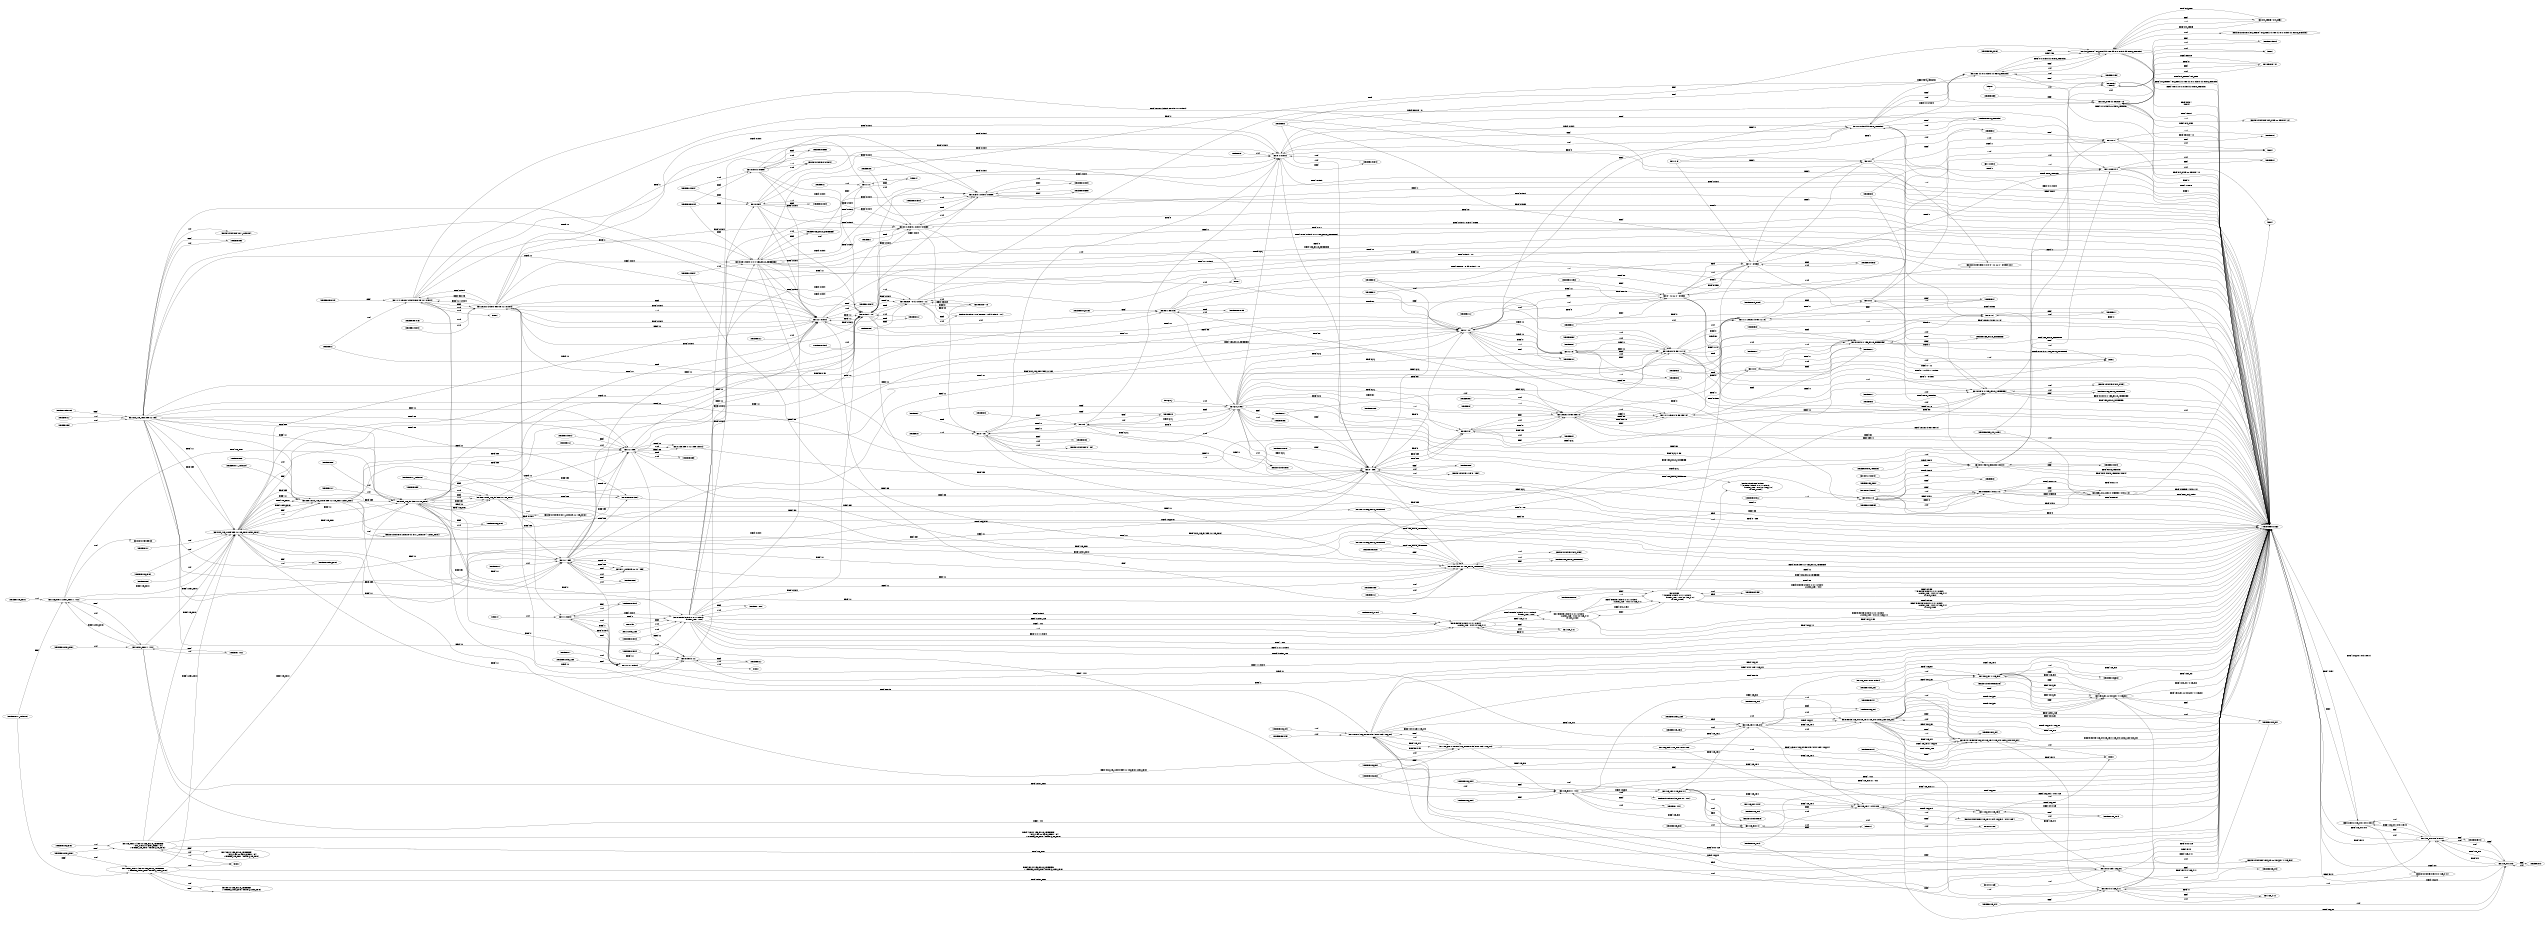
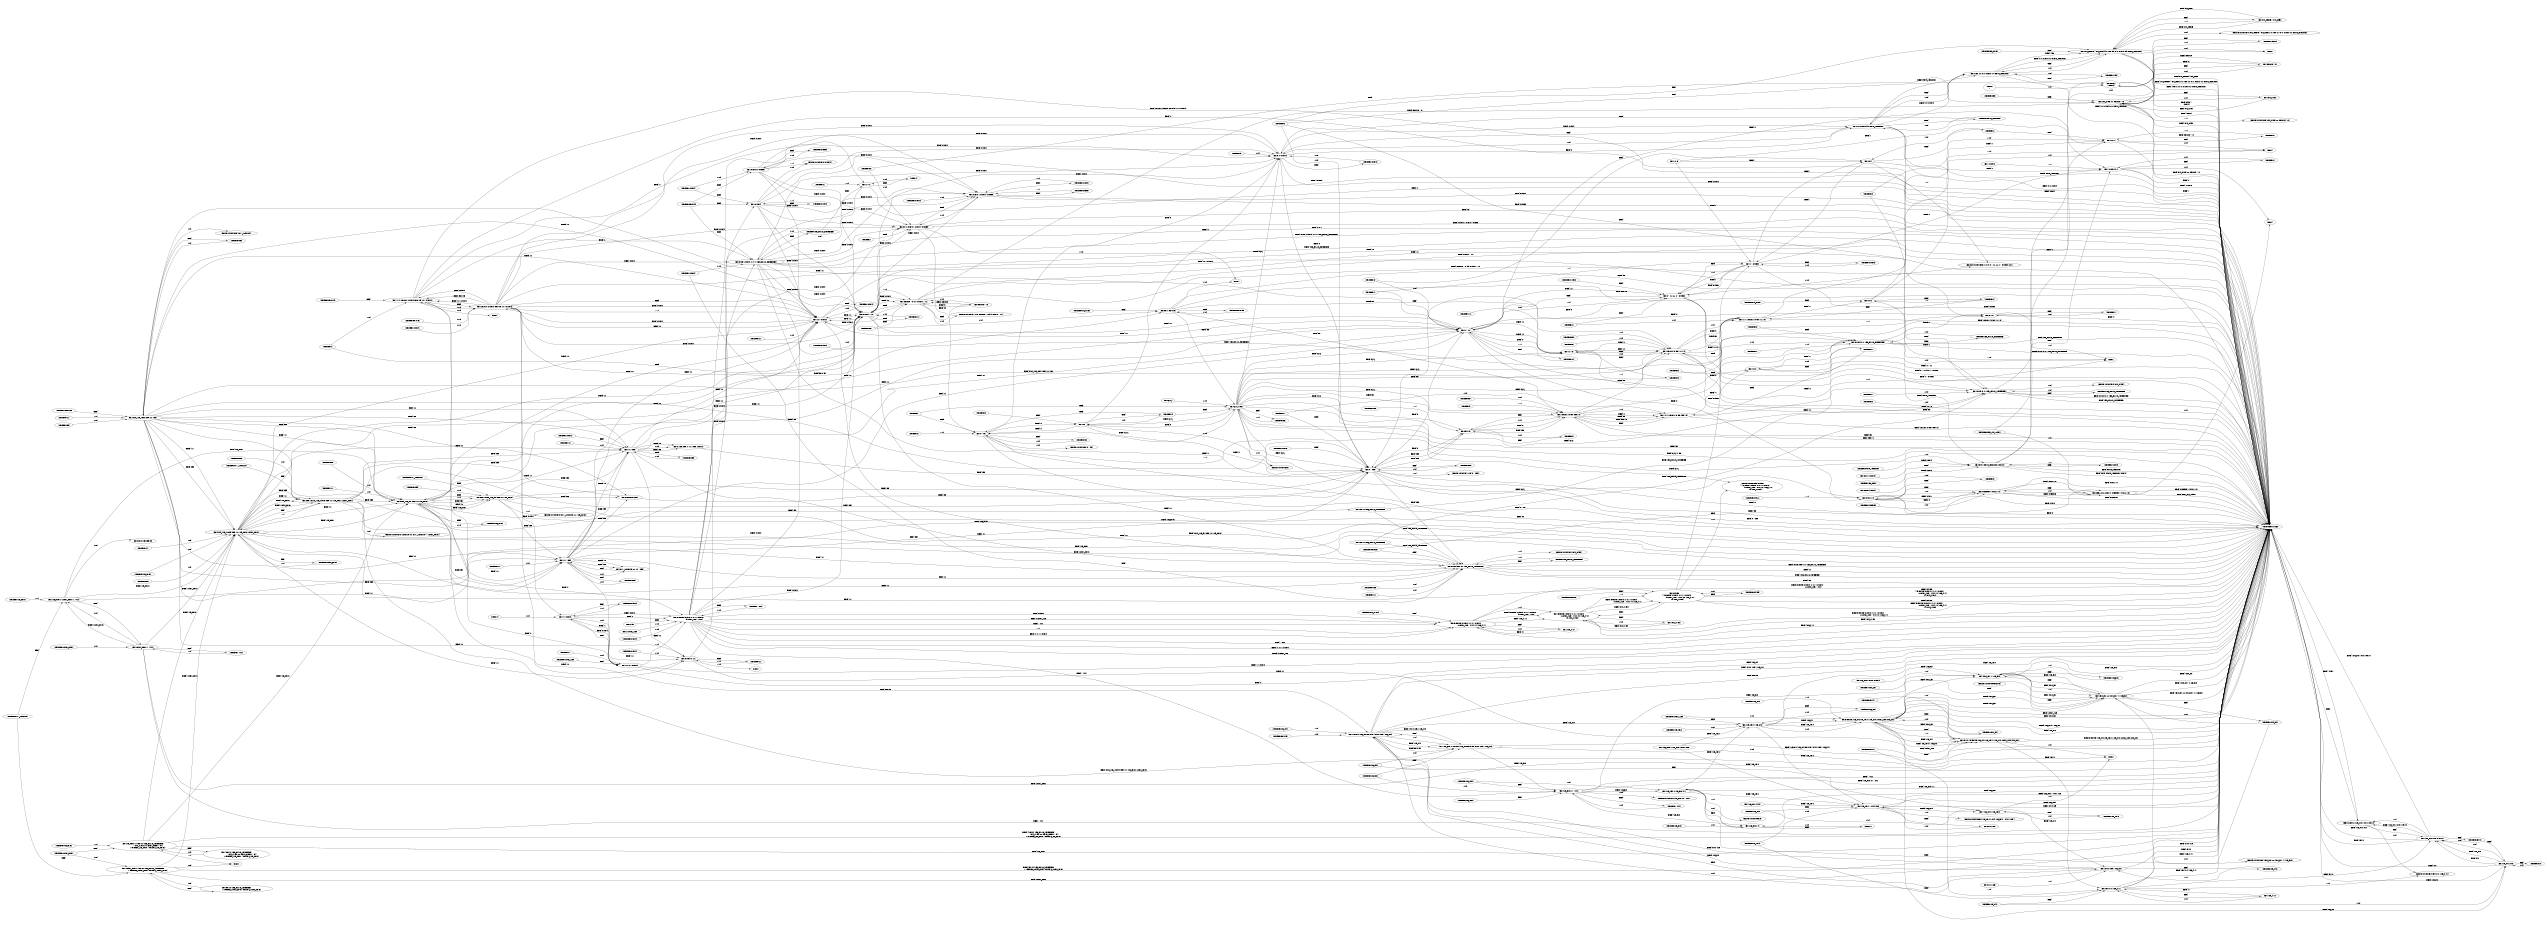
none -> (2270, 98)
none -> (1674, 623)
